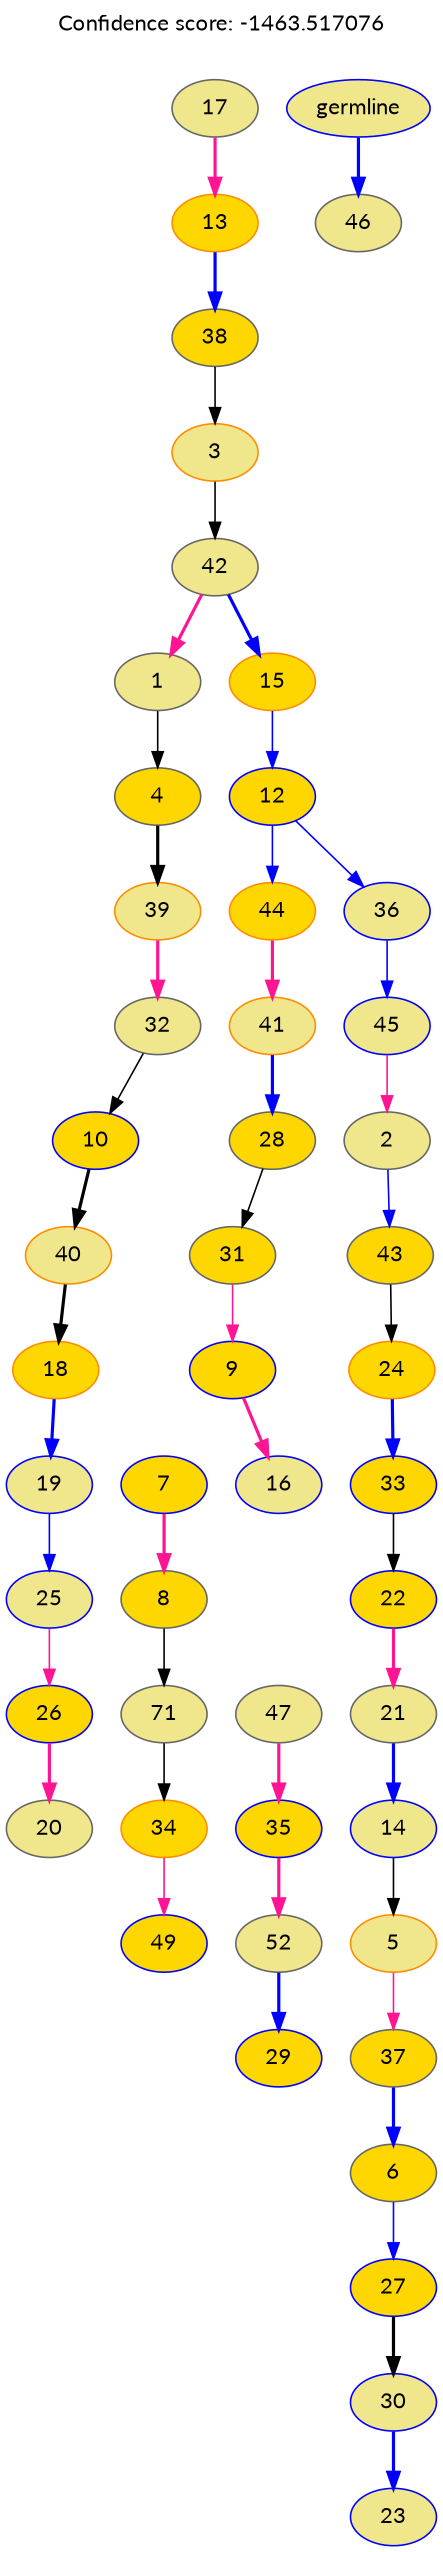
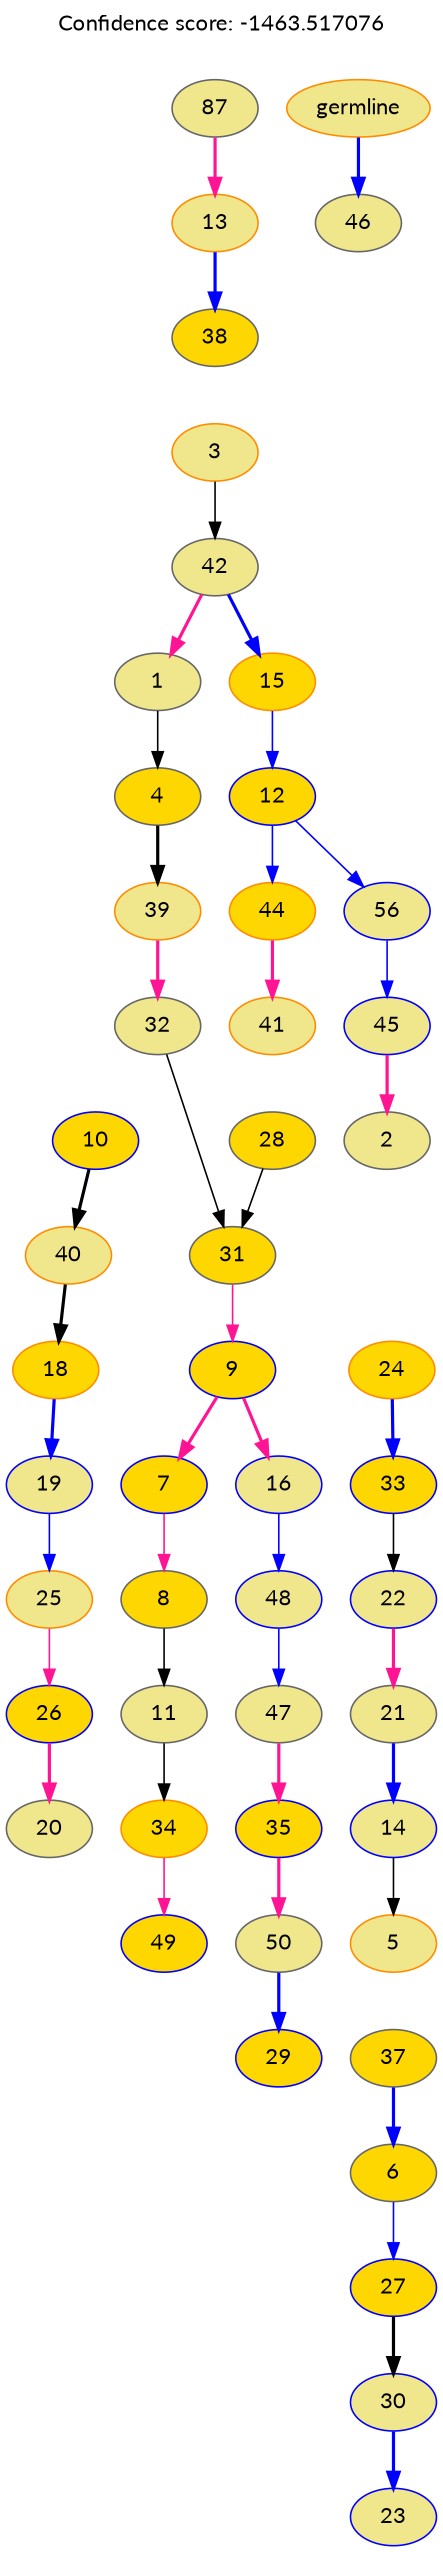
(215, 108) -> (215, 108)
(358, 108) -> (358, 108)
(215, 223) -> (215, 223)
(215, 387) -> none
(387, 911) -> (387, 911)
(272, 1075) -> none
(387, 1075) -> (387, 1075)
(130, 1076) -> (193, 1133)
(390, 1255) -> none
none -> (203, 1421)
(164, 1534) -> (164, 1534)
(49, 1599) -> (49, 1599)
none -> (279, 1599)
(393, 1599) -> (393, 1599)
(164, 1714) -> (164, 1714)
(279, 1944) -> (279, 1944)
(393, 1993) -> none
